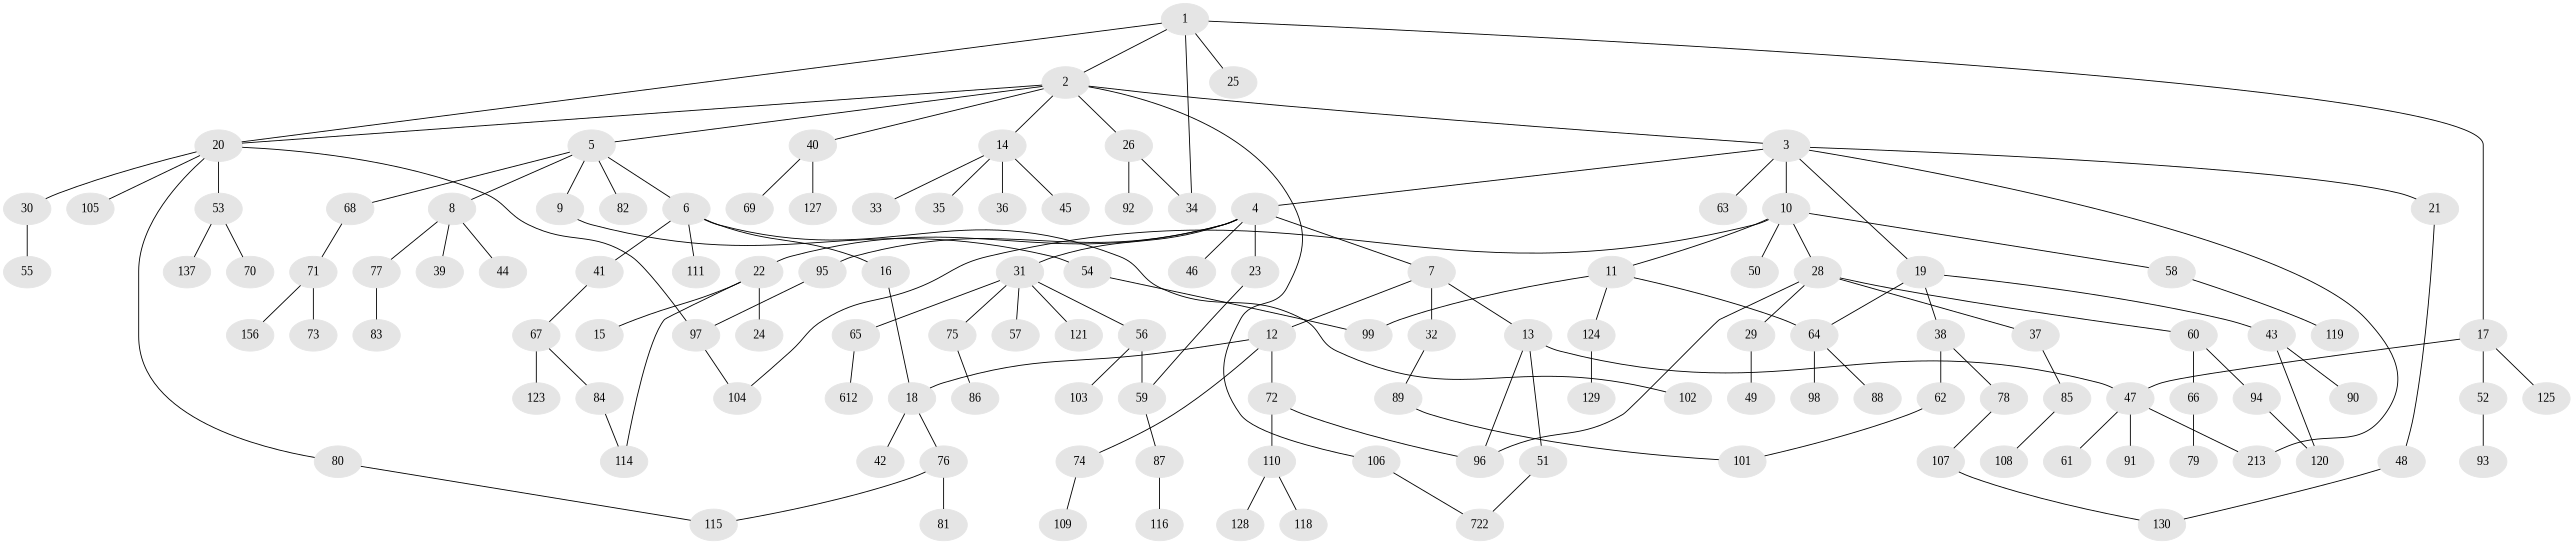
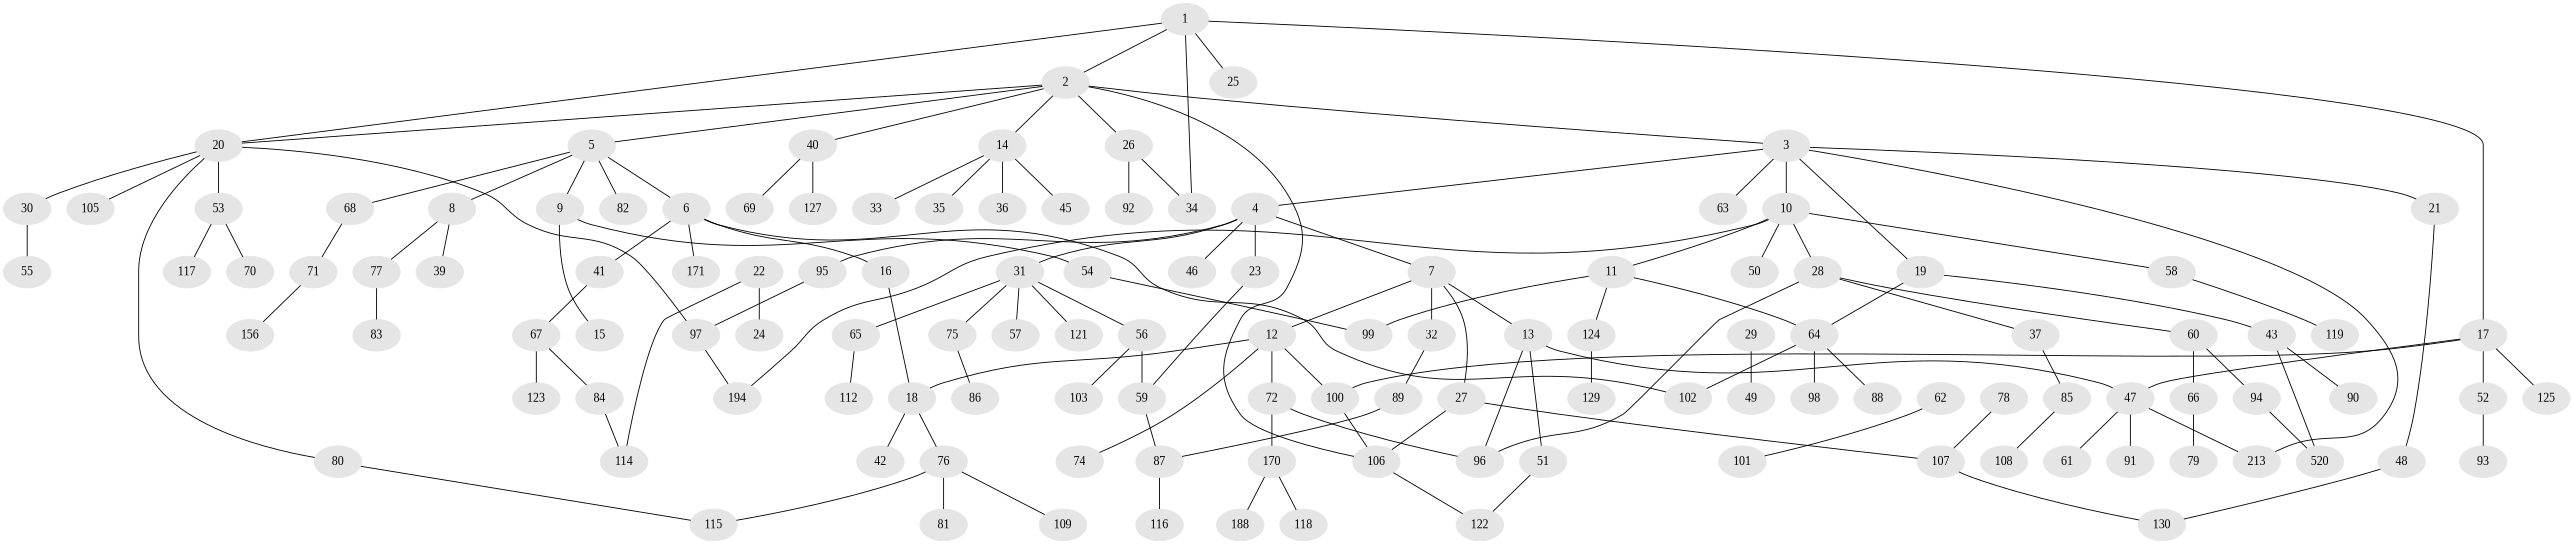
(1007, 241) -> none
(187, 272) -> (187, 272)
(503, 272) -> none
(696, 272) -> (696, 272)
(683, 304) -> (564, 276)
(1785, 304) -> none
(313, 335) -> none
(1941, 335) -> none
none -> (1758, 364)
(737, 399) -> (737, 399)
(849, 399) -> (849, 399)
none -> (1335, 399)
none -> (1462, 399)
(1566, 444) -> (1292, 433)
(1272, 462) -> (1272, 462)
(2320, 462) -> (2320, 462)
(1071, 493) -> (1003, 493)
(1240, 525) -> (1240, 525)
(1480, 525) -> (1480, 525)
